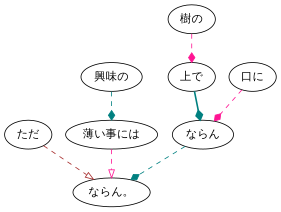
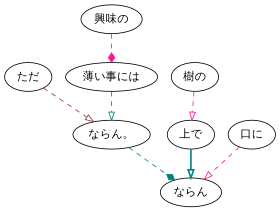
(192, 43) -> (193, 102)
(112, 101) -> (112, 43)
(196, 101) -> (191, 160)
(231, 102) -> (225, 160)
(112, 160) -> (112, 102)
(162, 160) -> (148, 161)
